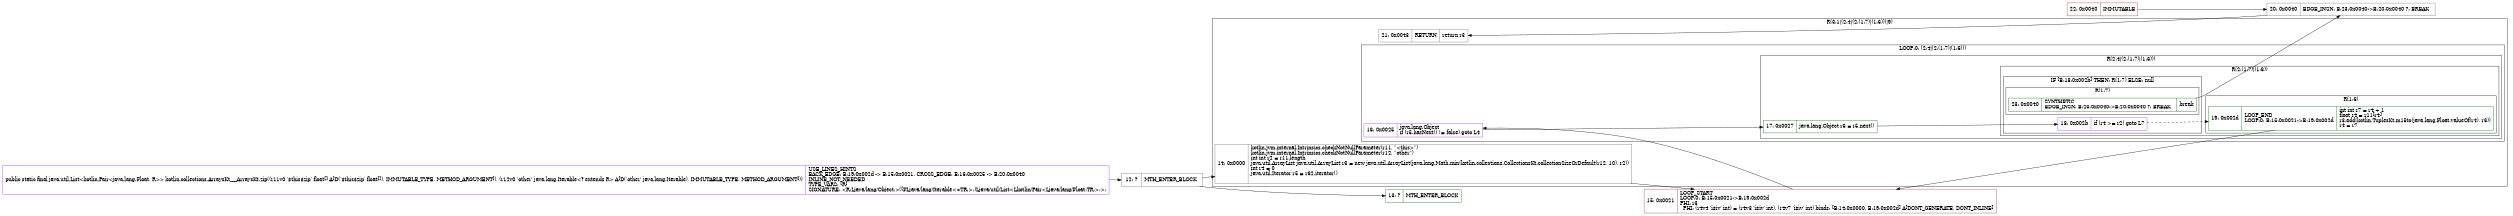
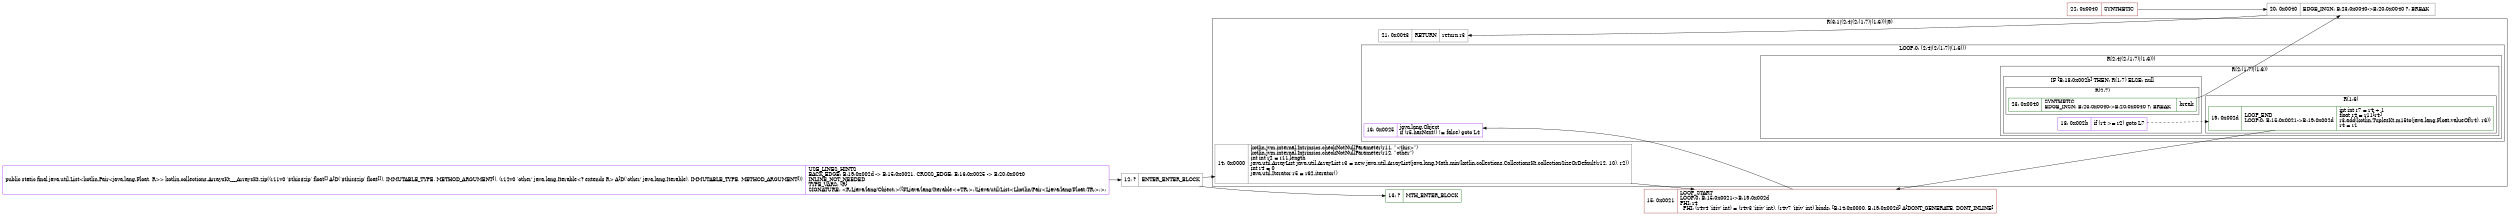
(2119, 9) -> (2119, 9)
(2102, 91) -> (2102, 91)
(2348, 126) -> (2348, 126)
(1820, 127) -> none
(1171, 180) -> (1171, 180)
(1690, 203) -> (1690, 203)
